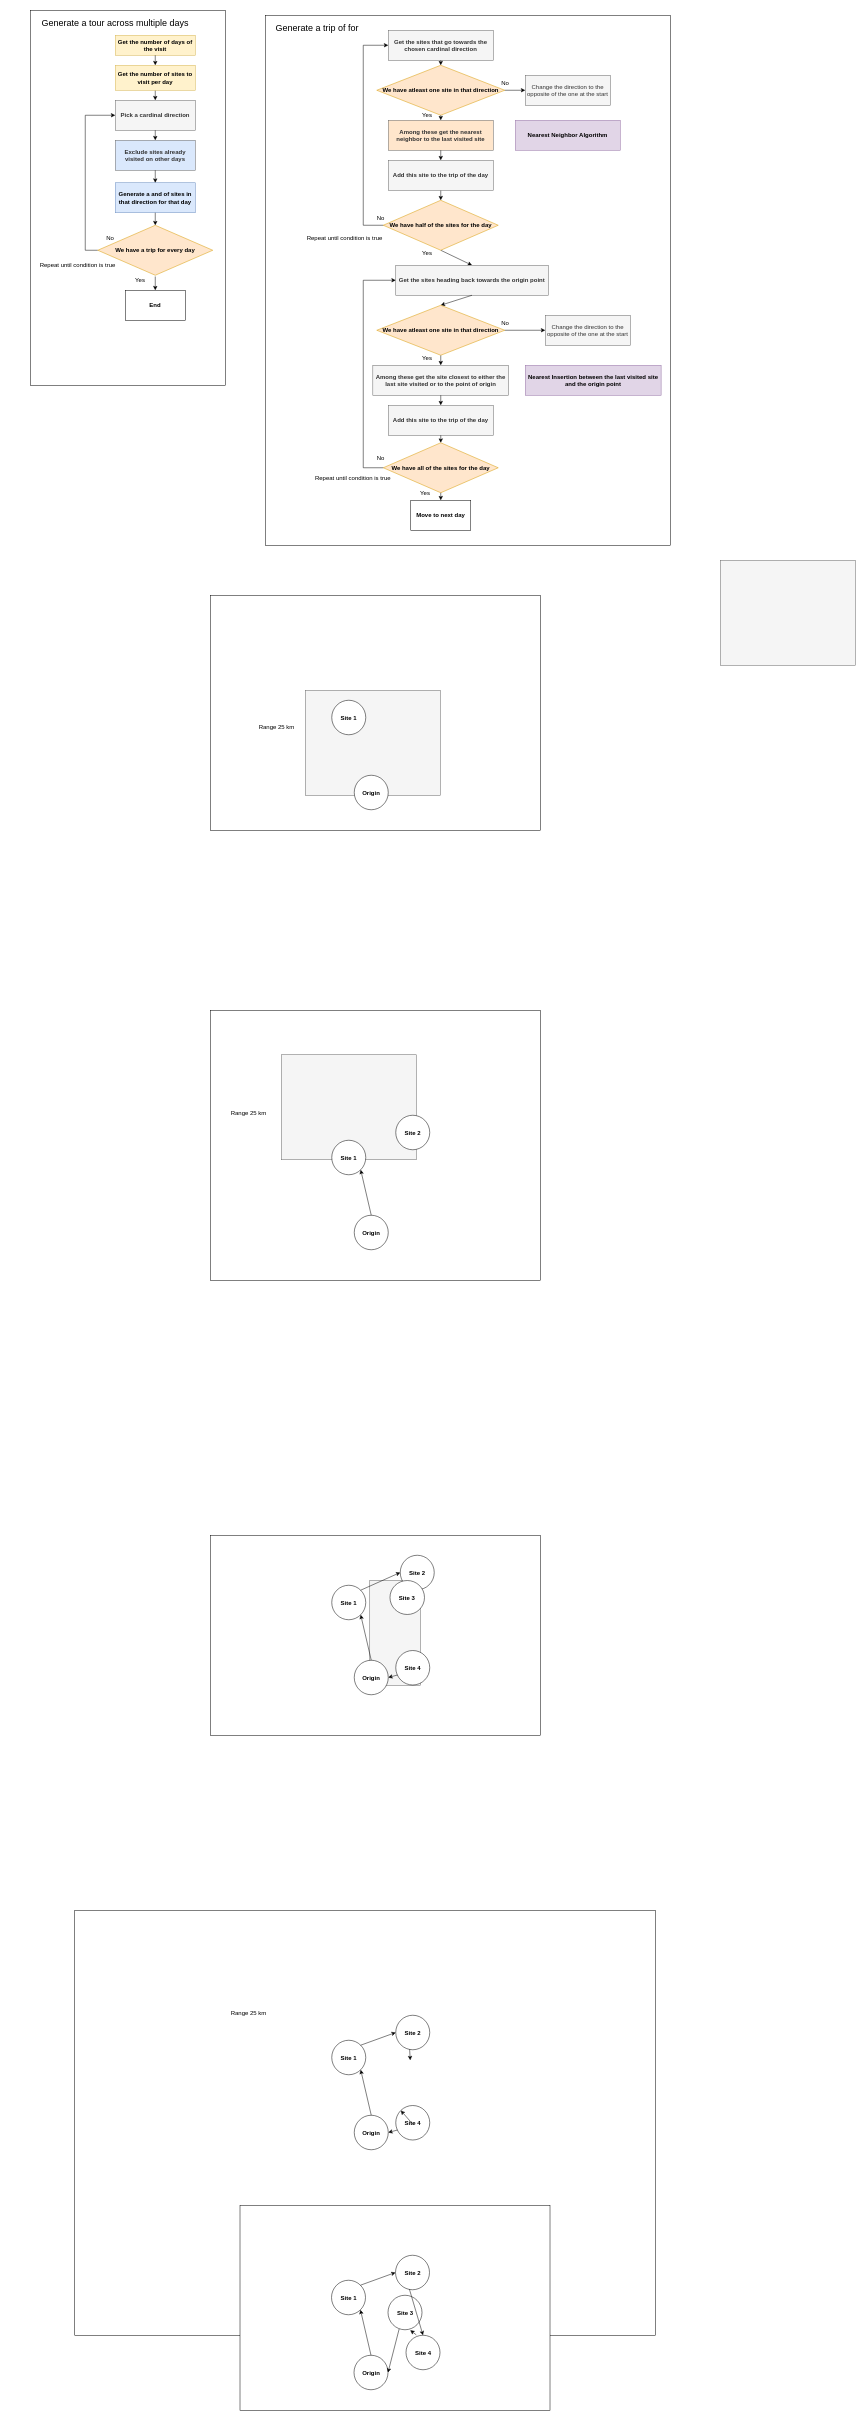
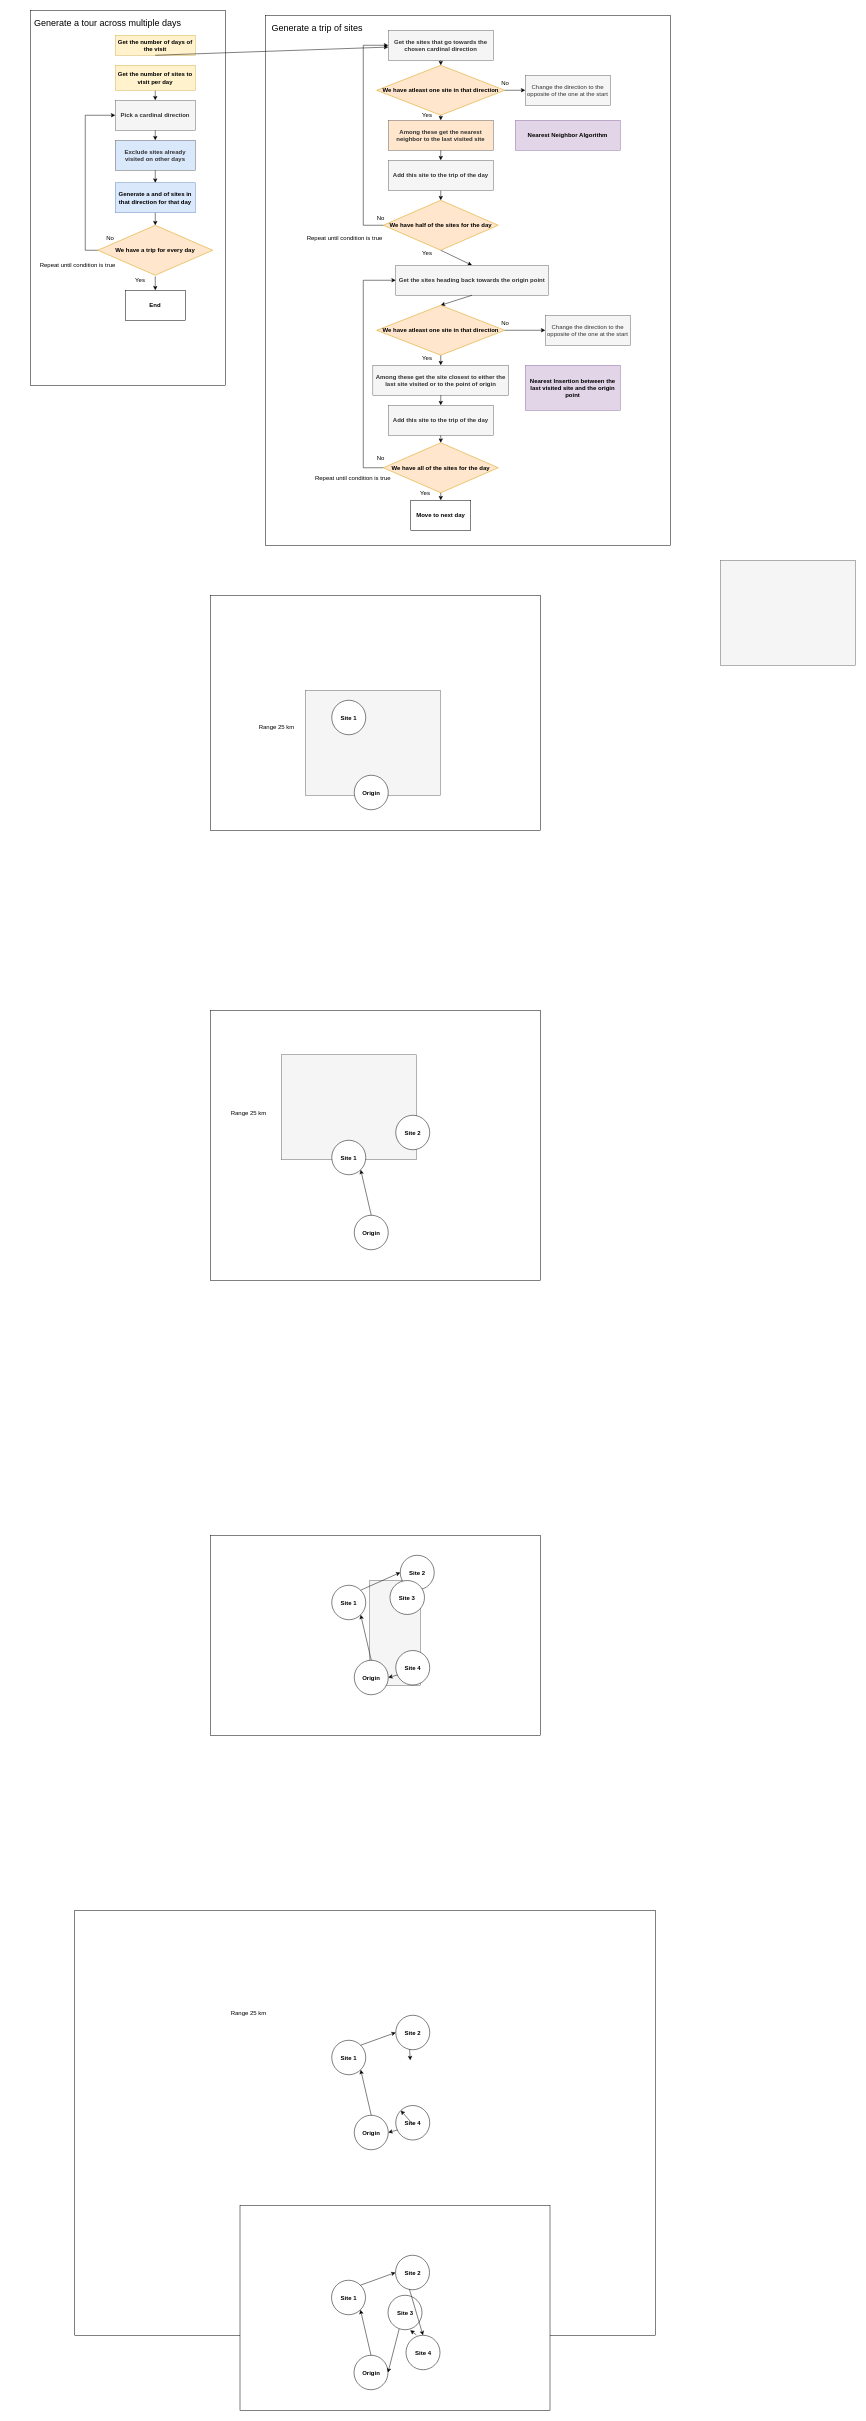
(115, 23) -> (108, 23)
(317, 28) -> (317, 28)
(155, 60) -> (383, 47)
(593, 380) -> (573, 388)
